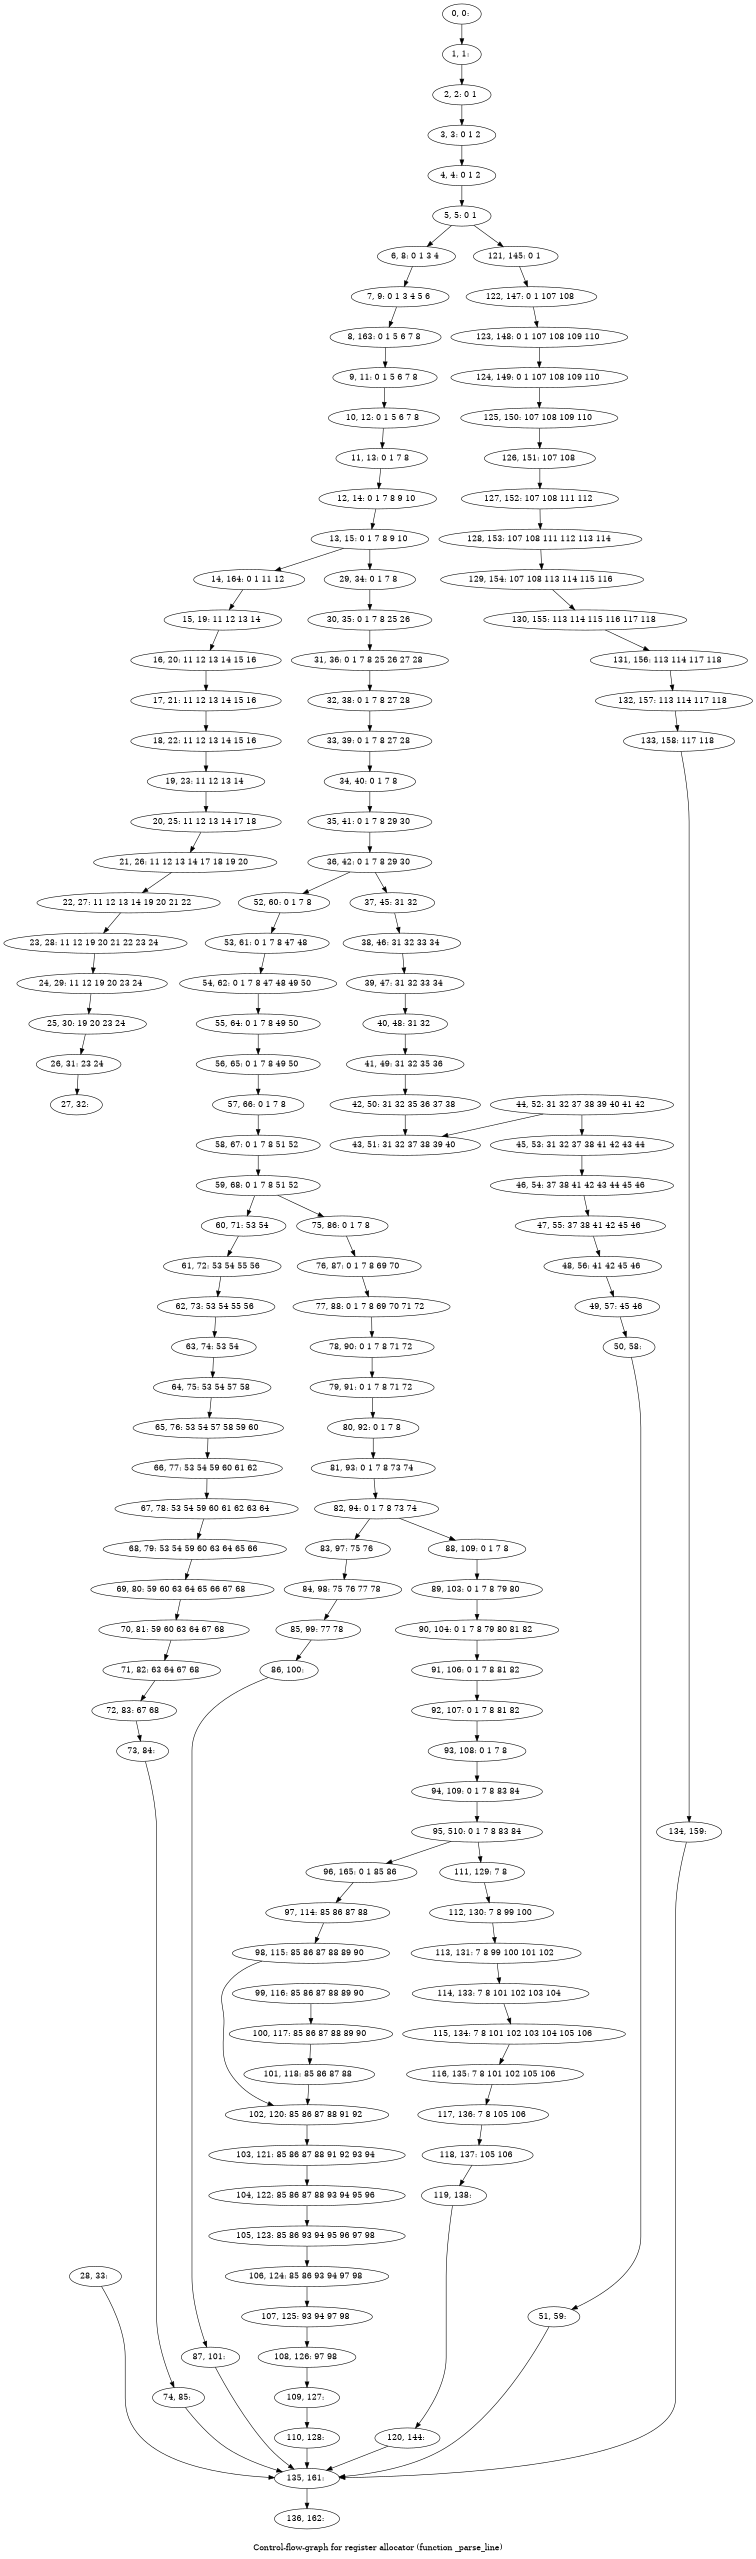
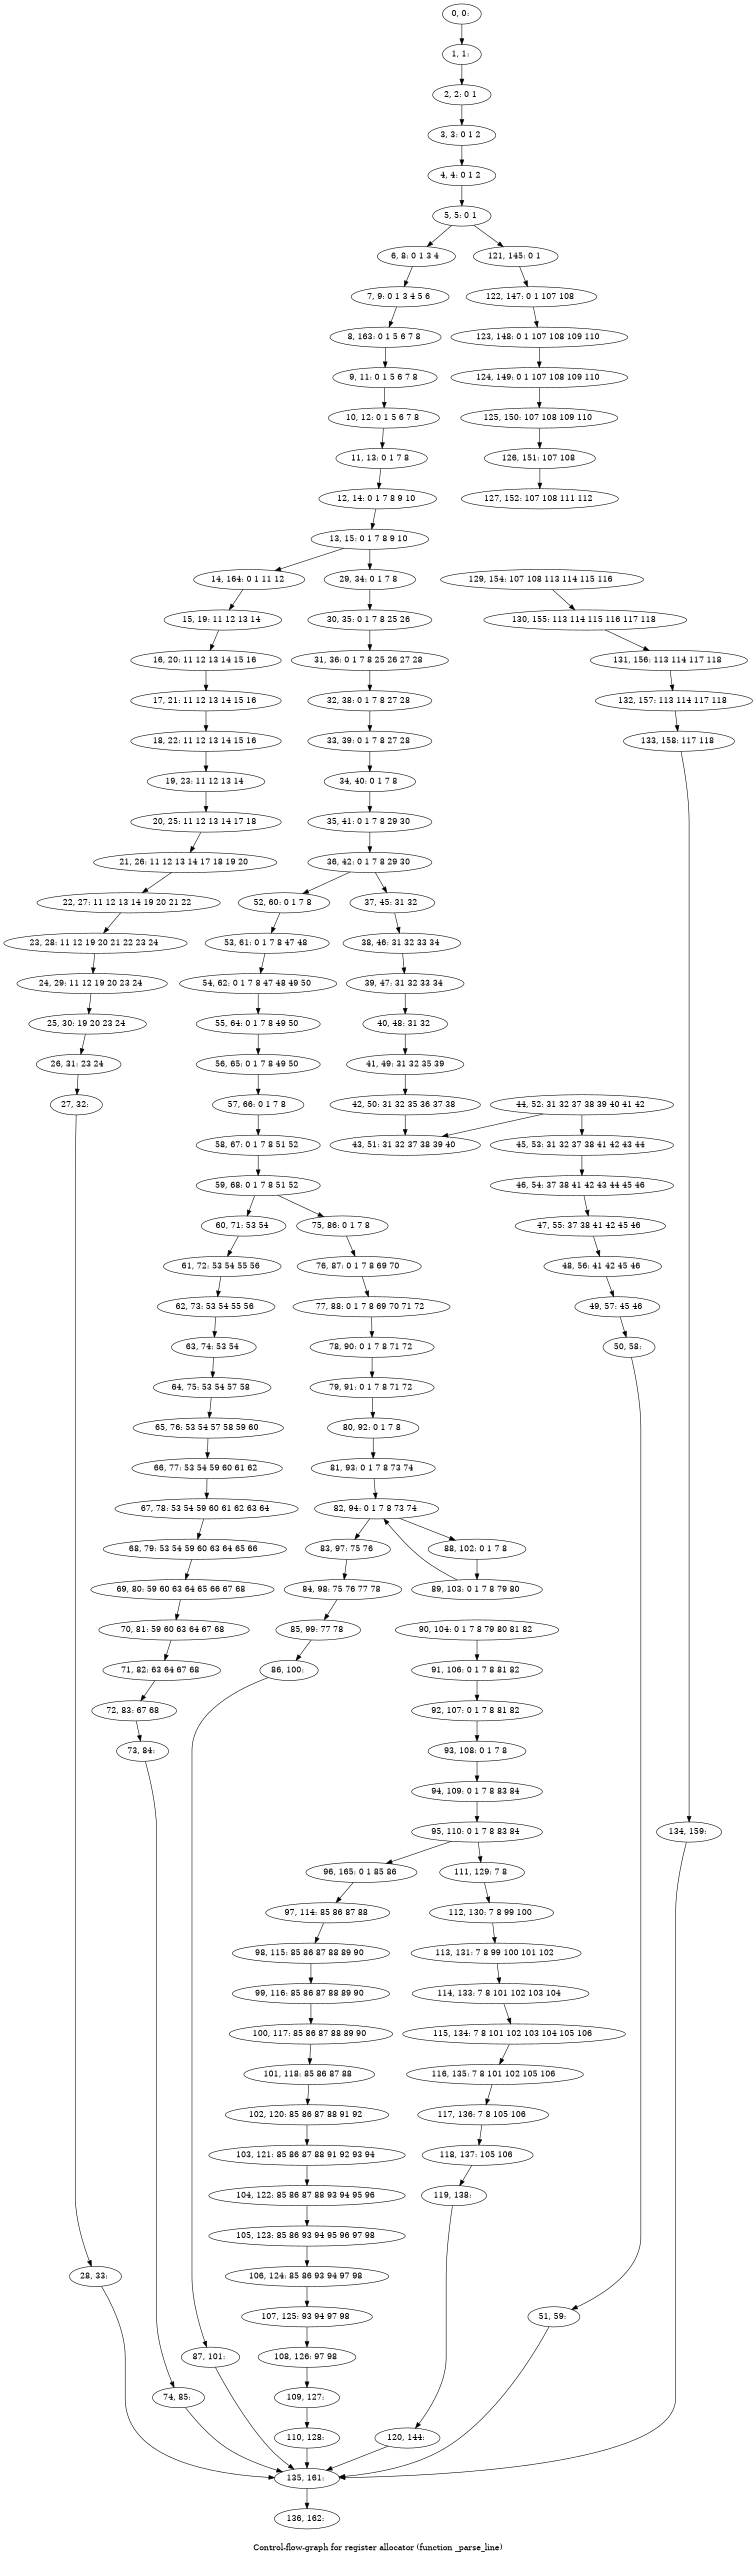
(540, 539) -> none
(405, 1064) -> (405, 1064)
(477, 1549) -> (477, 1549)
(477, 1607) -> (419, 1556)
none -> (75, 1689)
(477, 1832) -> (477, 1832)
(224, 2032) -> (311, 1971)
